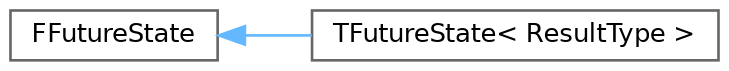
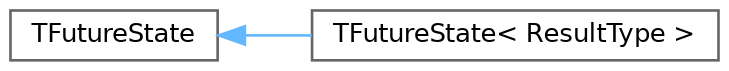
(114, 35) -> (114, 35)
